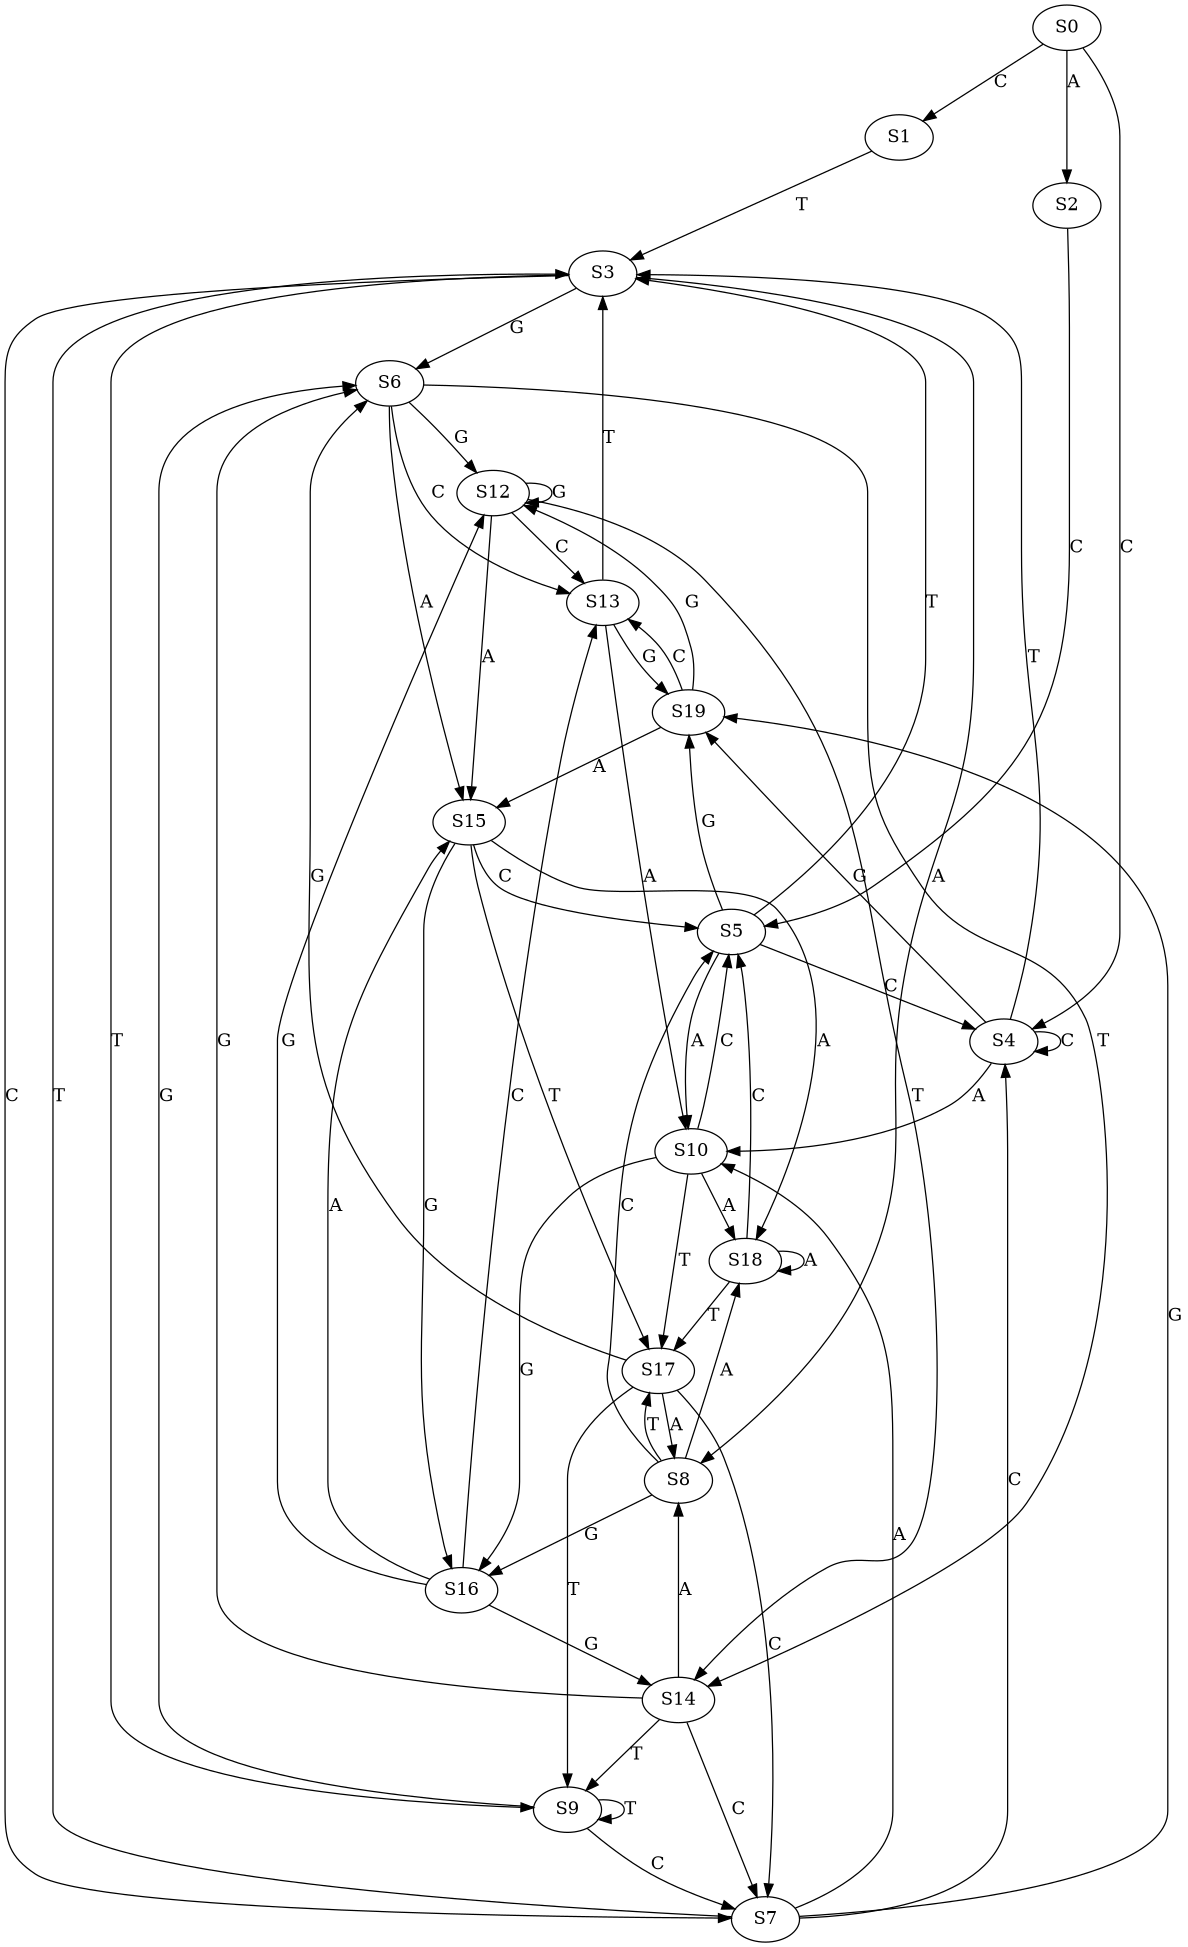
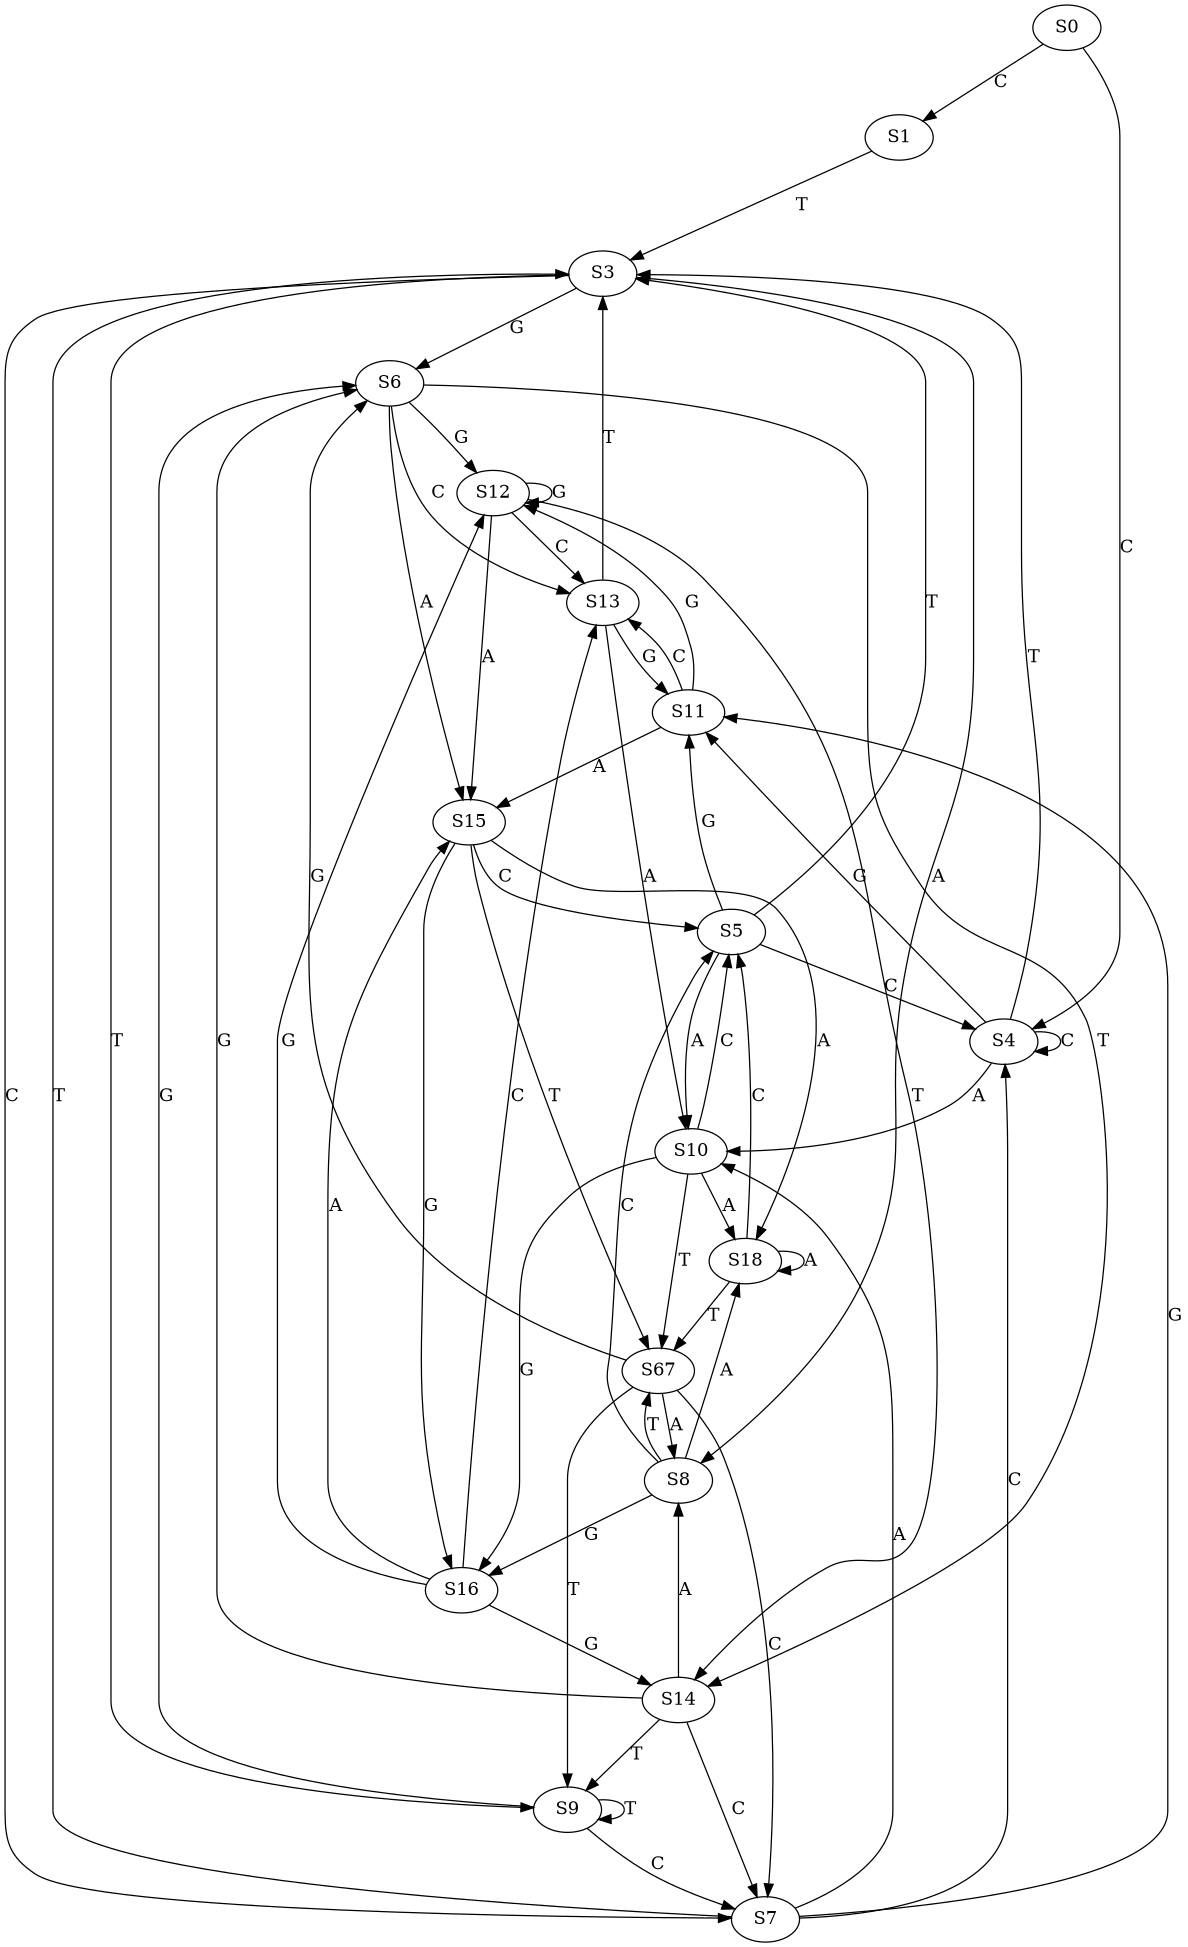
(1067, 206) -> none
(689, 713) -> (689, 713)
(658, 1371) -> (658, 1371)
